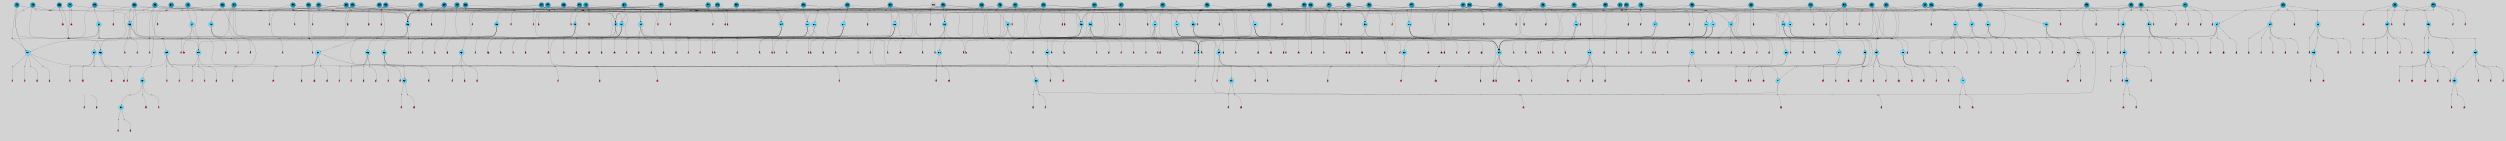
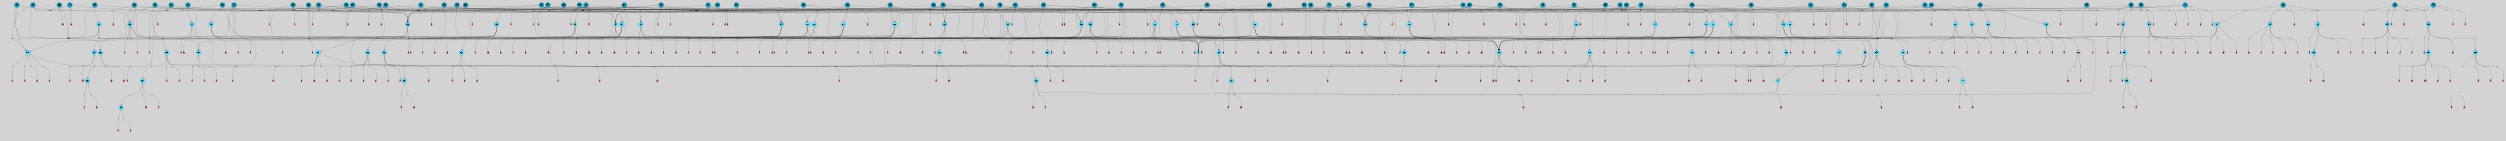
(934, 5) -> (934, 5)
none -> (87, 81)
(2455, 81) -> none
